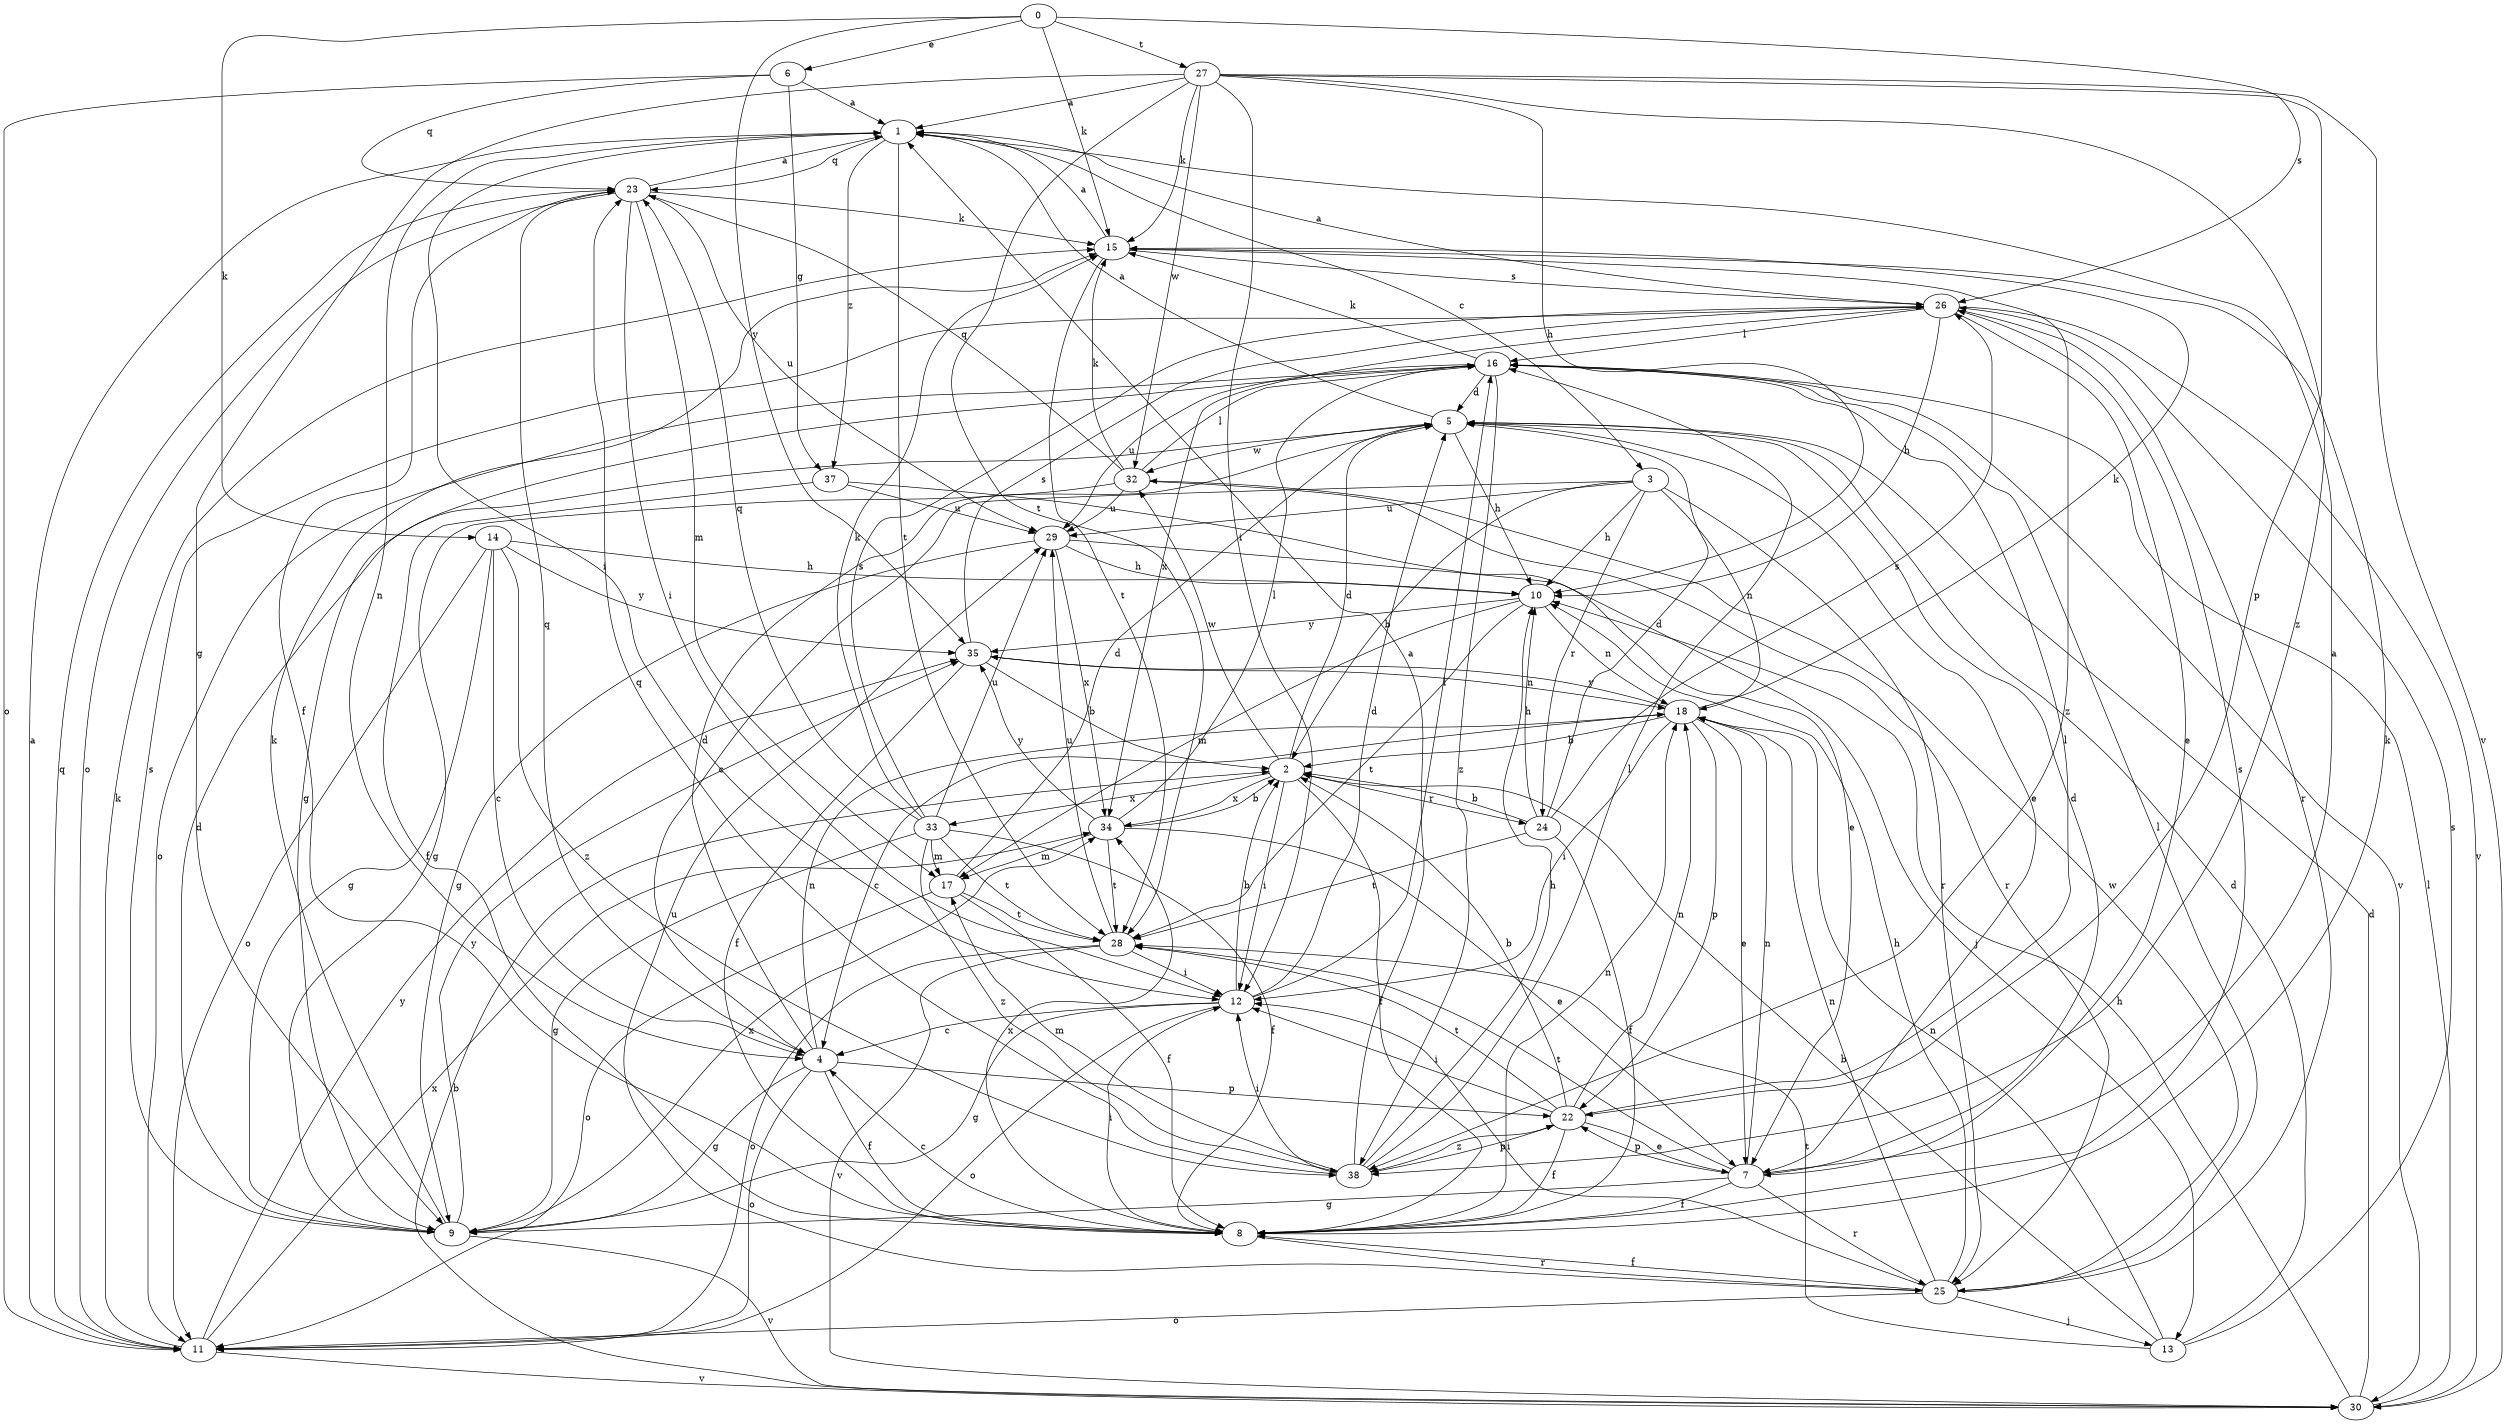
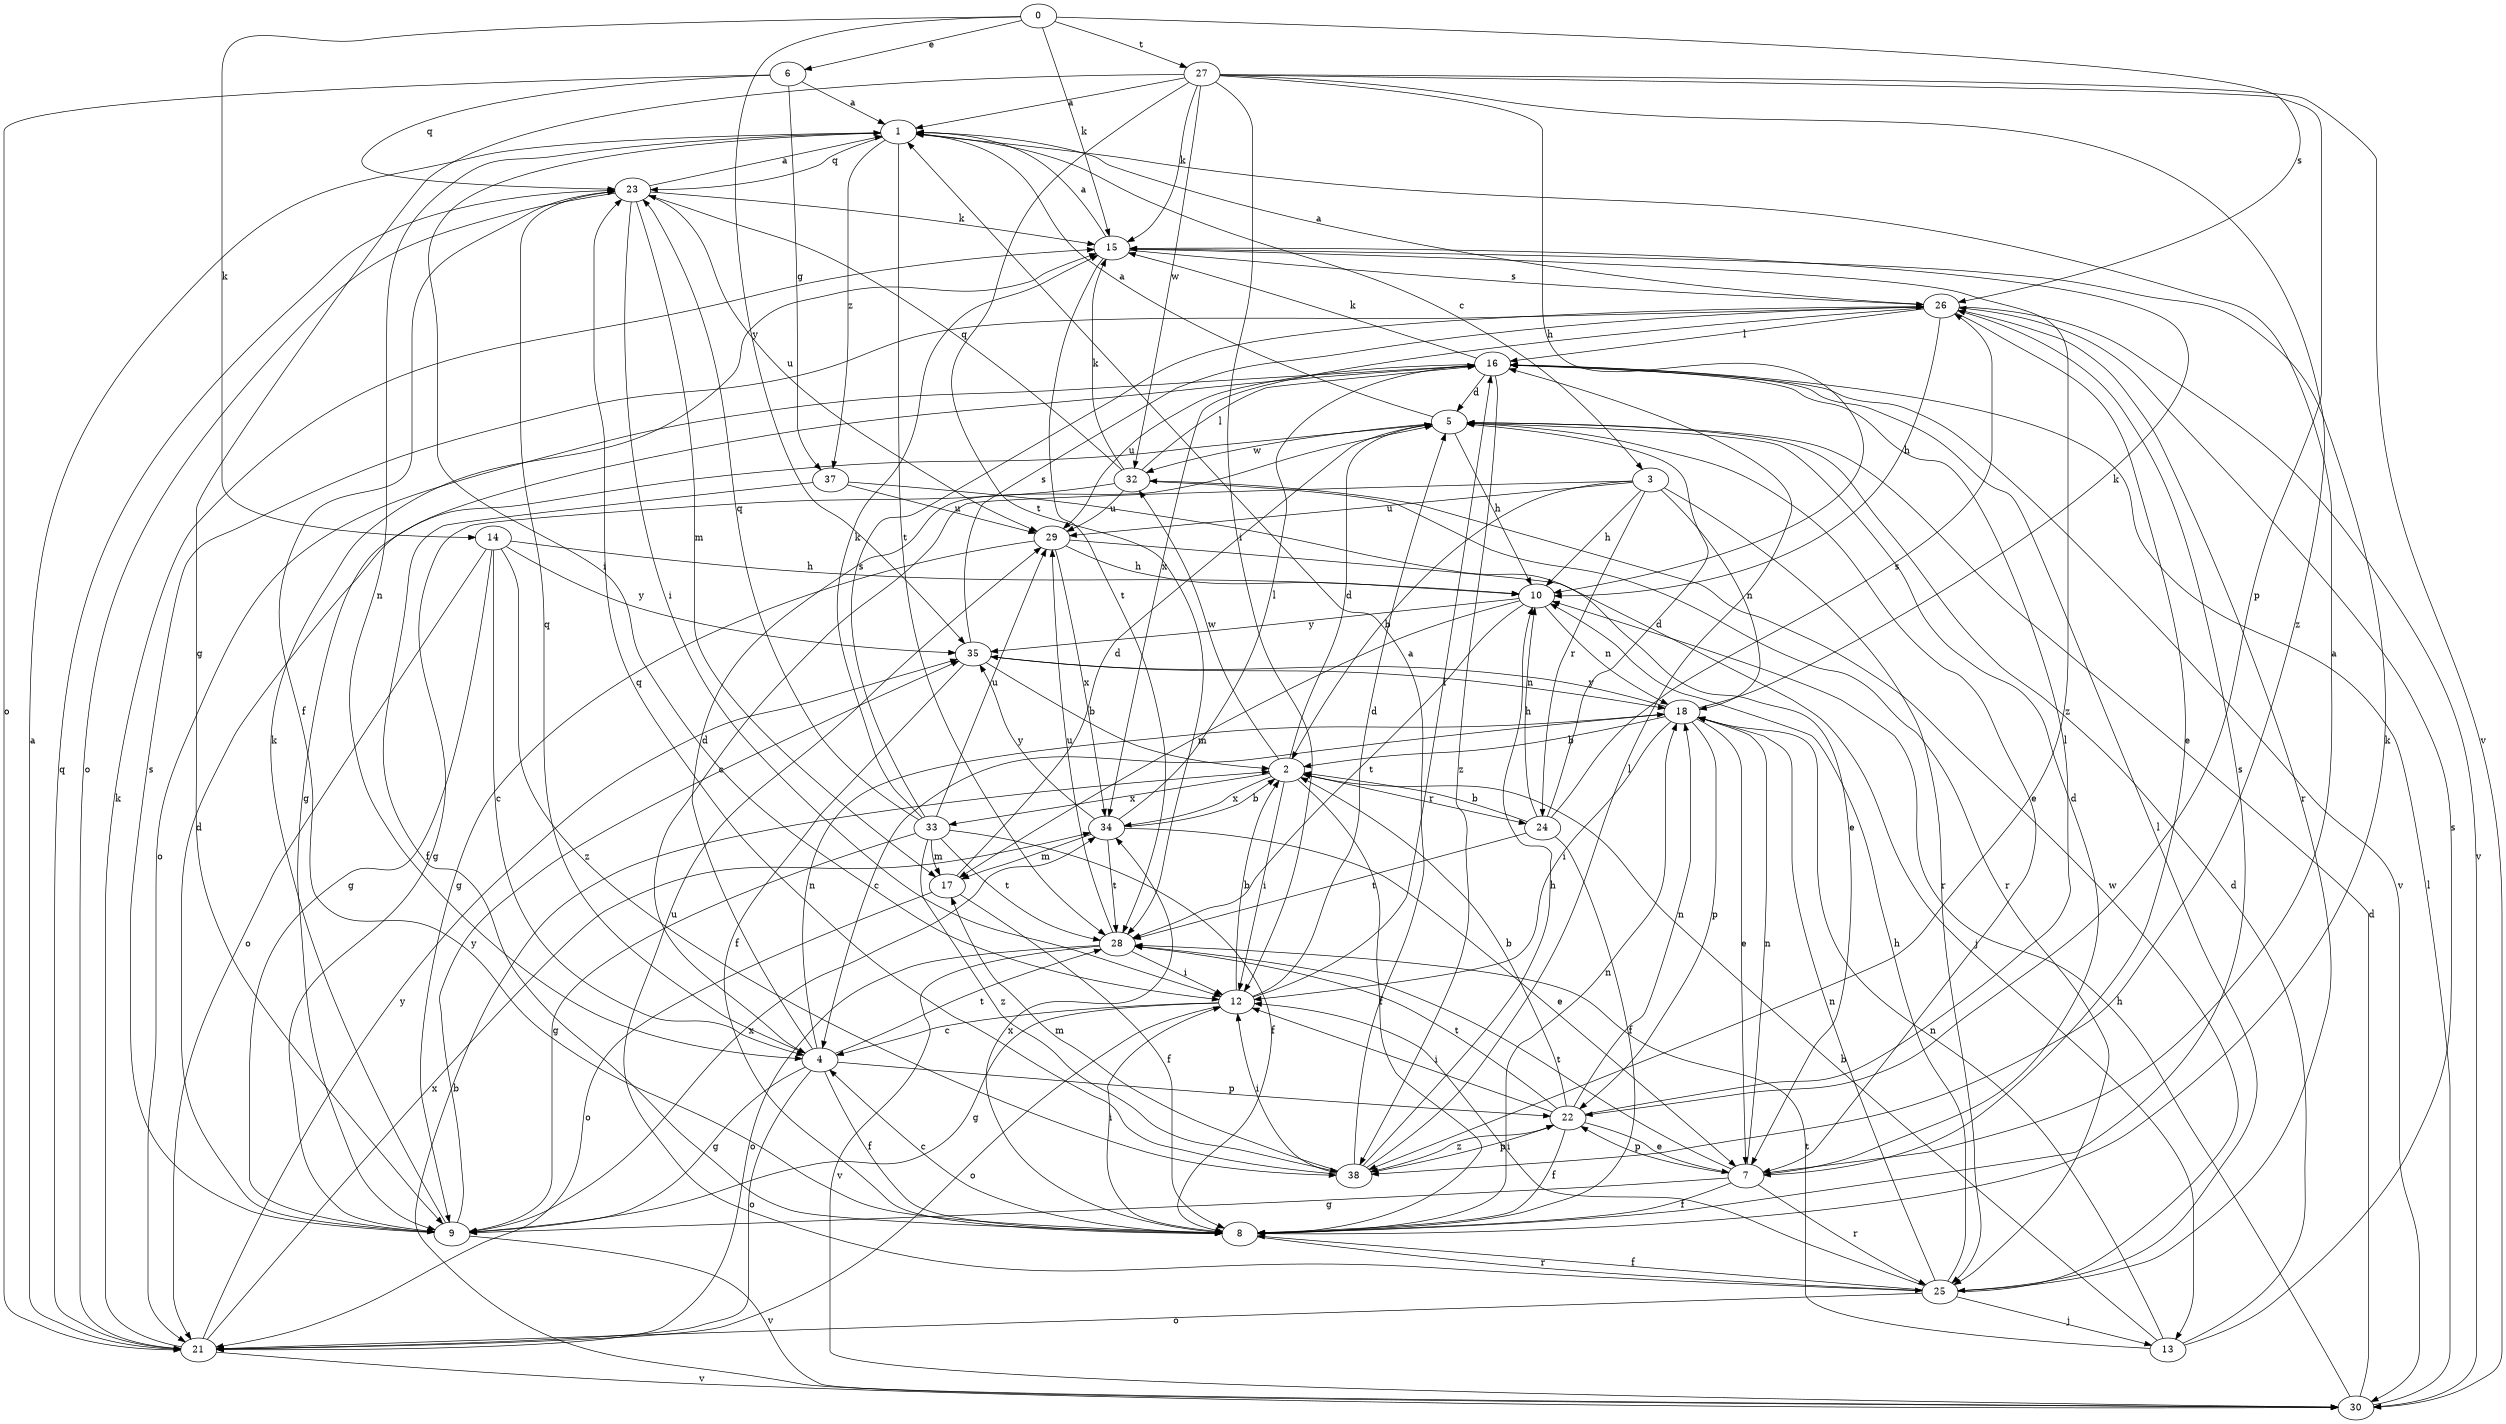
(1025, 923) -> (963, 997)
(199, 1350) -> (199, 1350)
